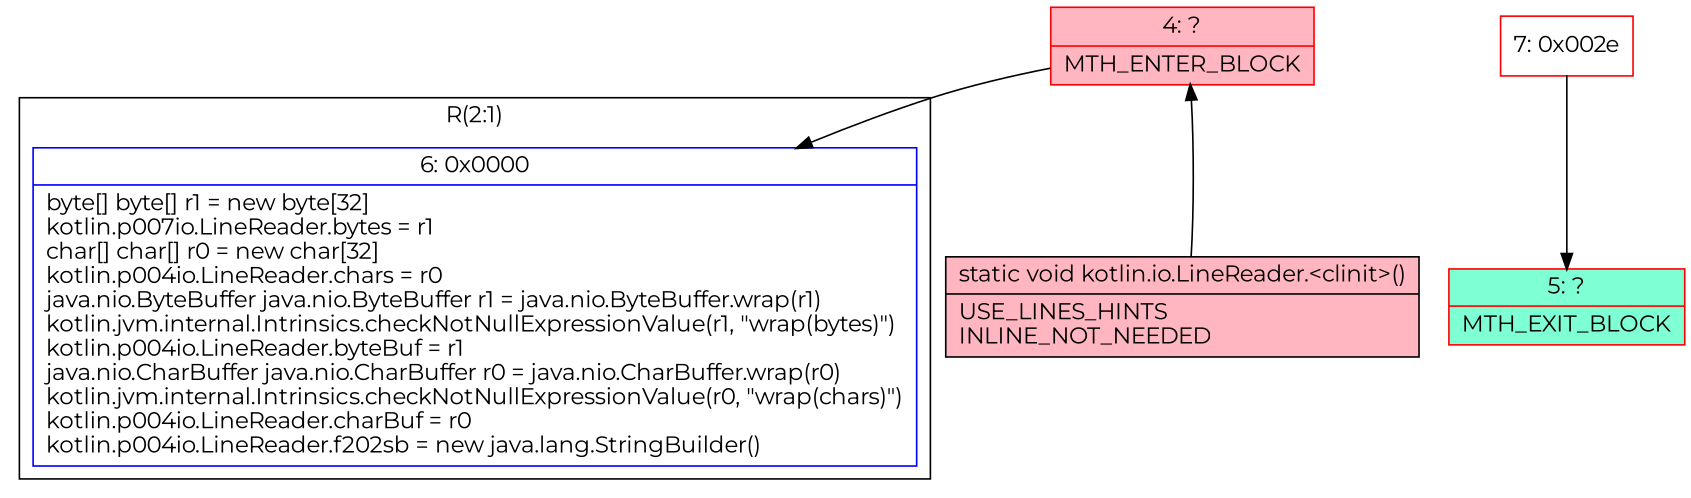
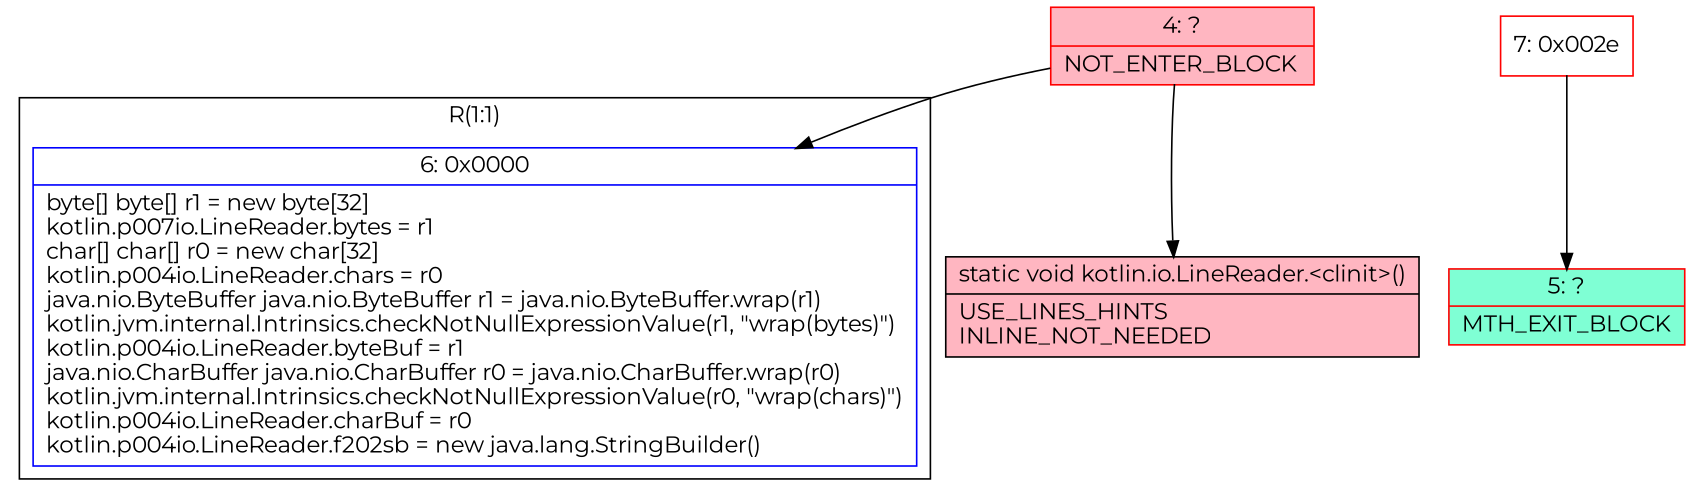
(1182, 65) -> (1181, 65)
(475, 116) -> (475, 116)
(1193, 179) -> (1172, 162)
